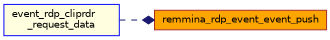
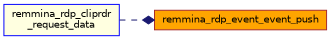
(62, 20) -> (62, 20)
